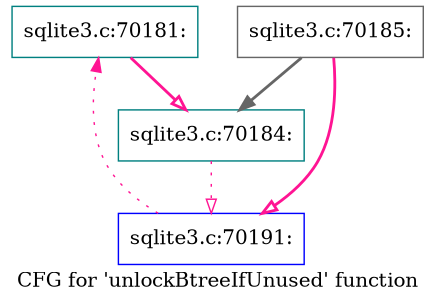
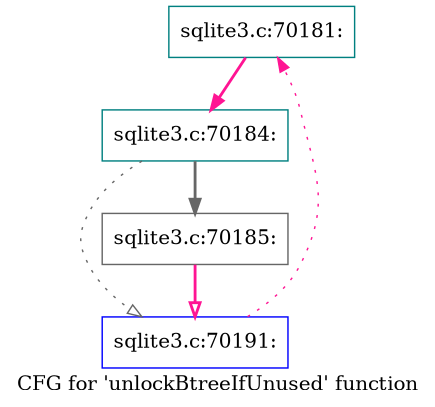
(153, 79) -> (232, 78)
(276, 79) -> (195, 180)
(211, 180) -> (81, 232)
